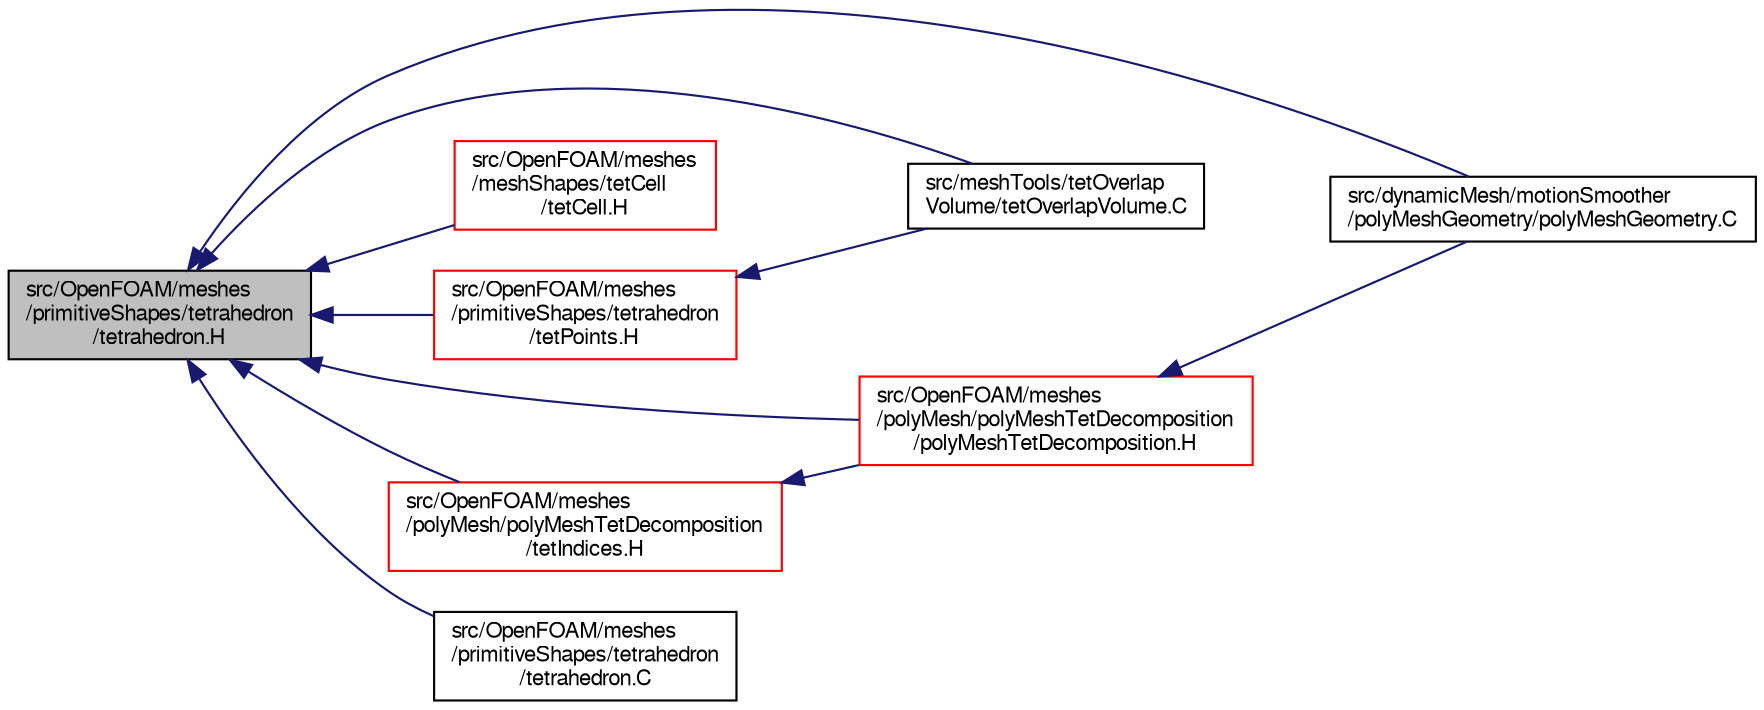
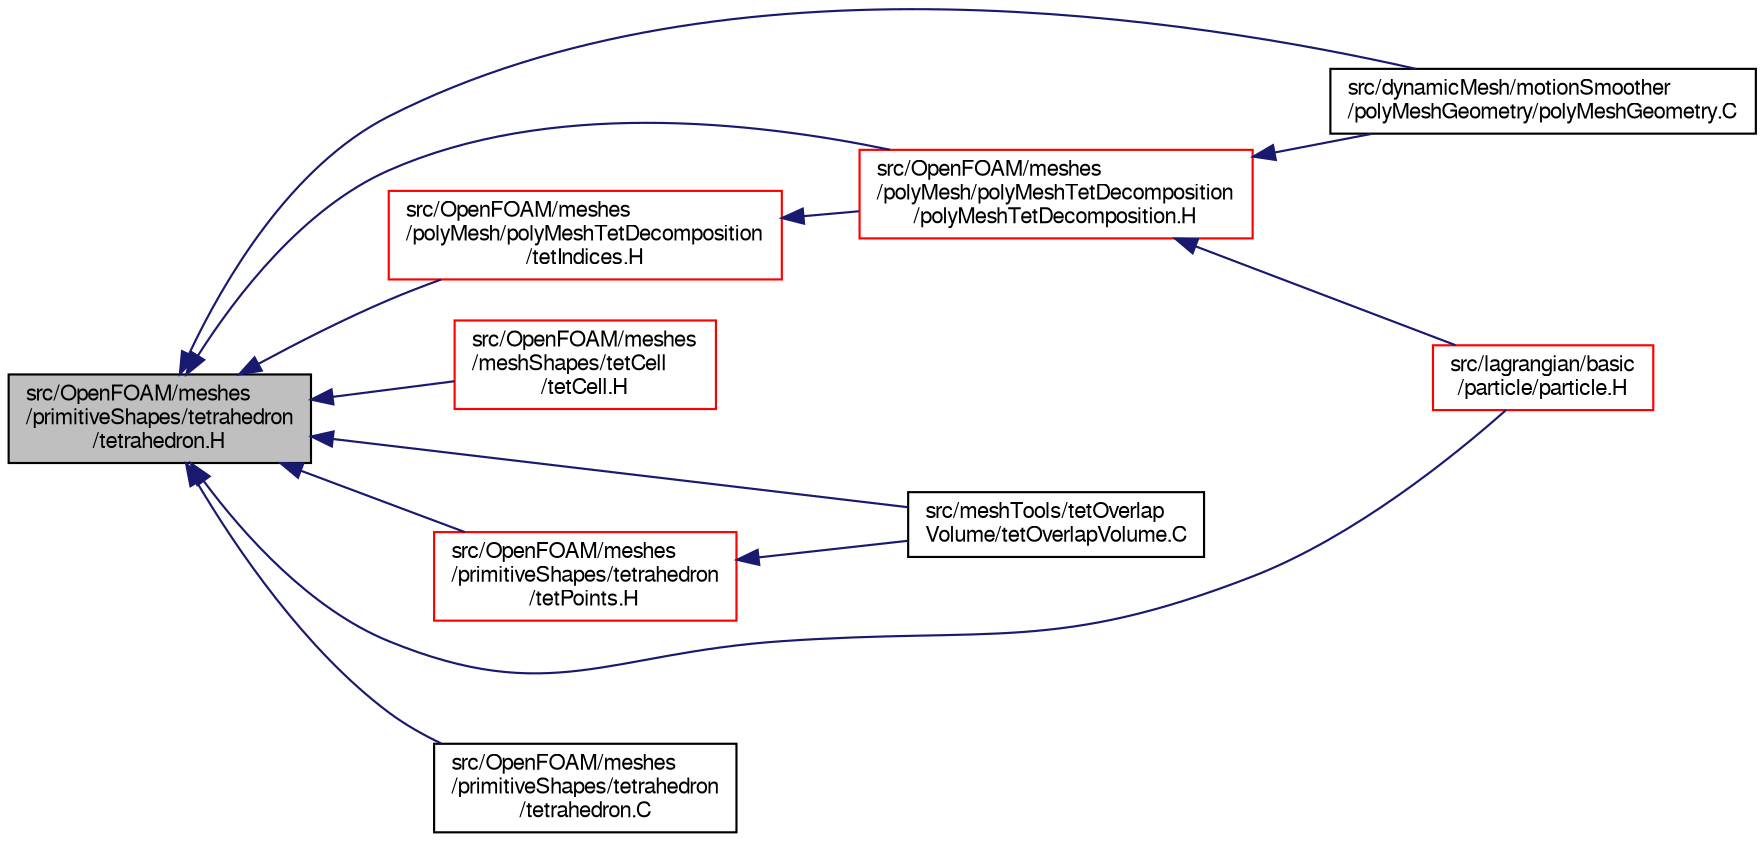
none -> (1543, 378)
